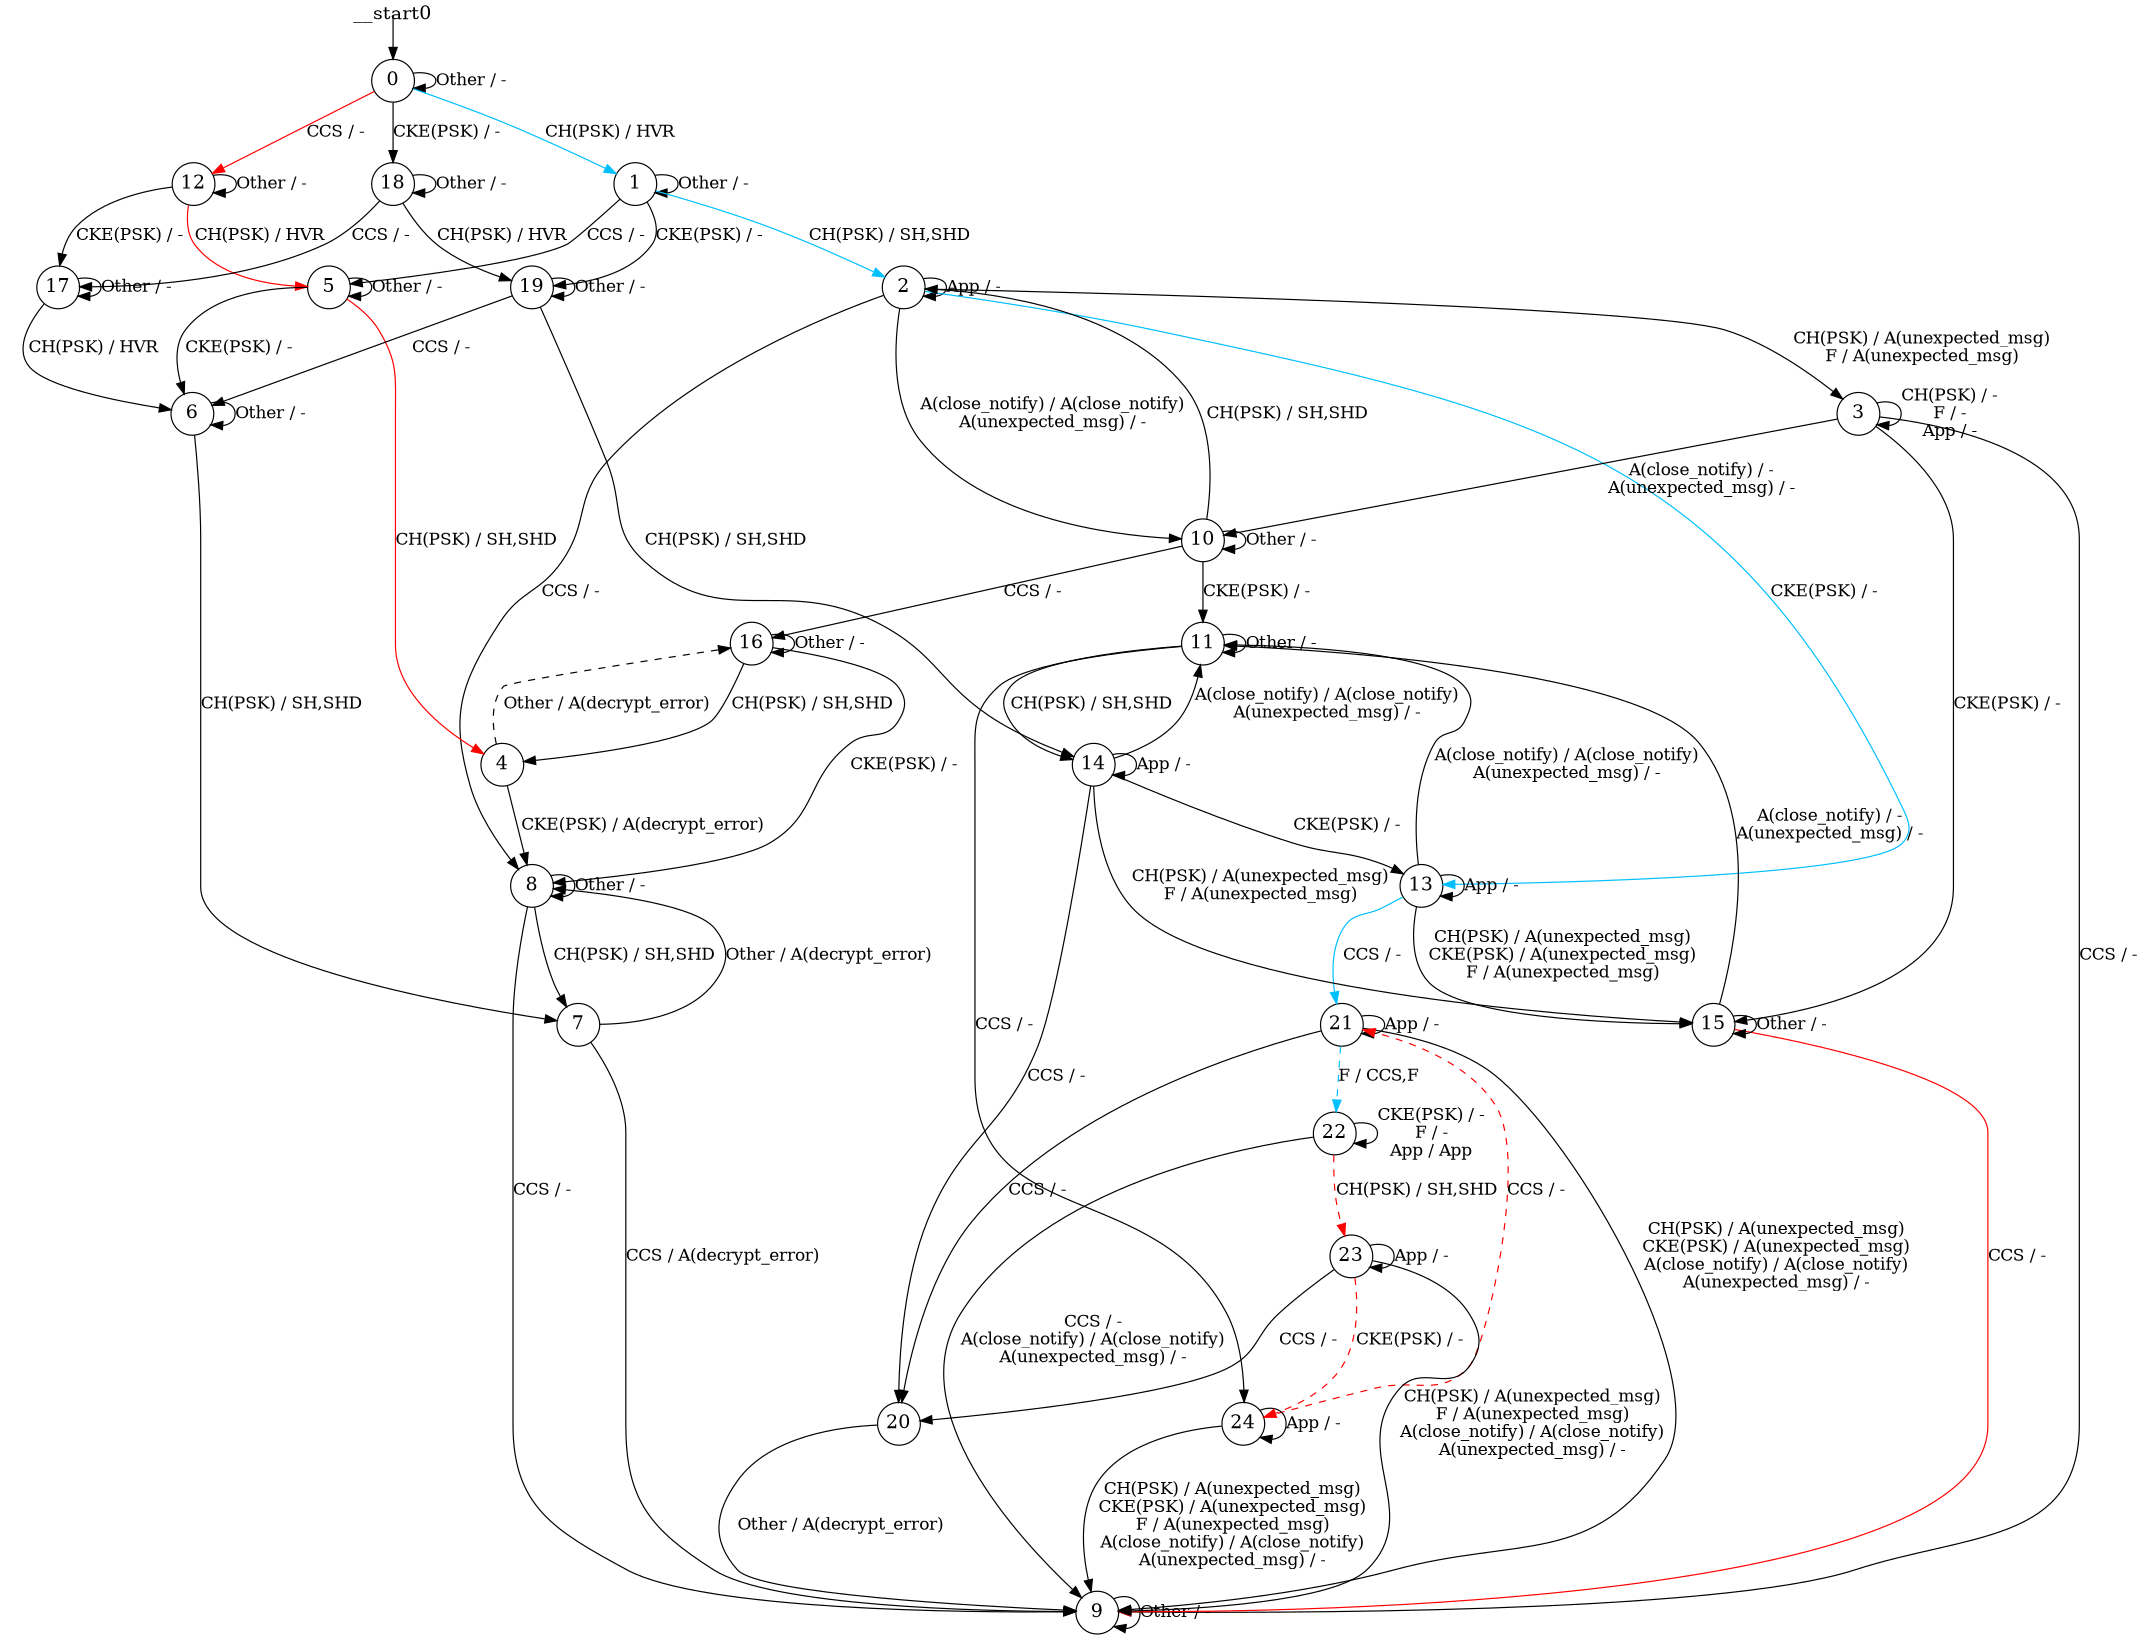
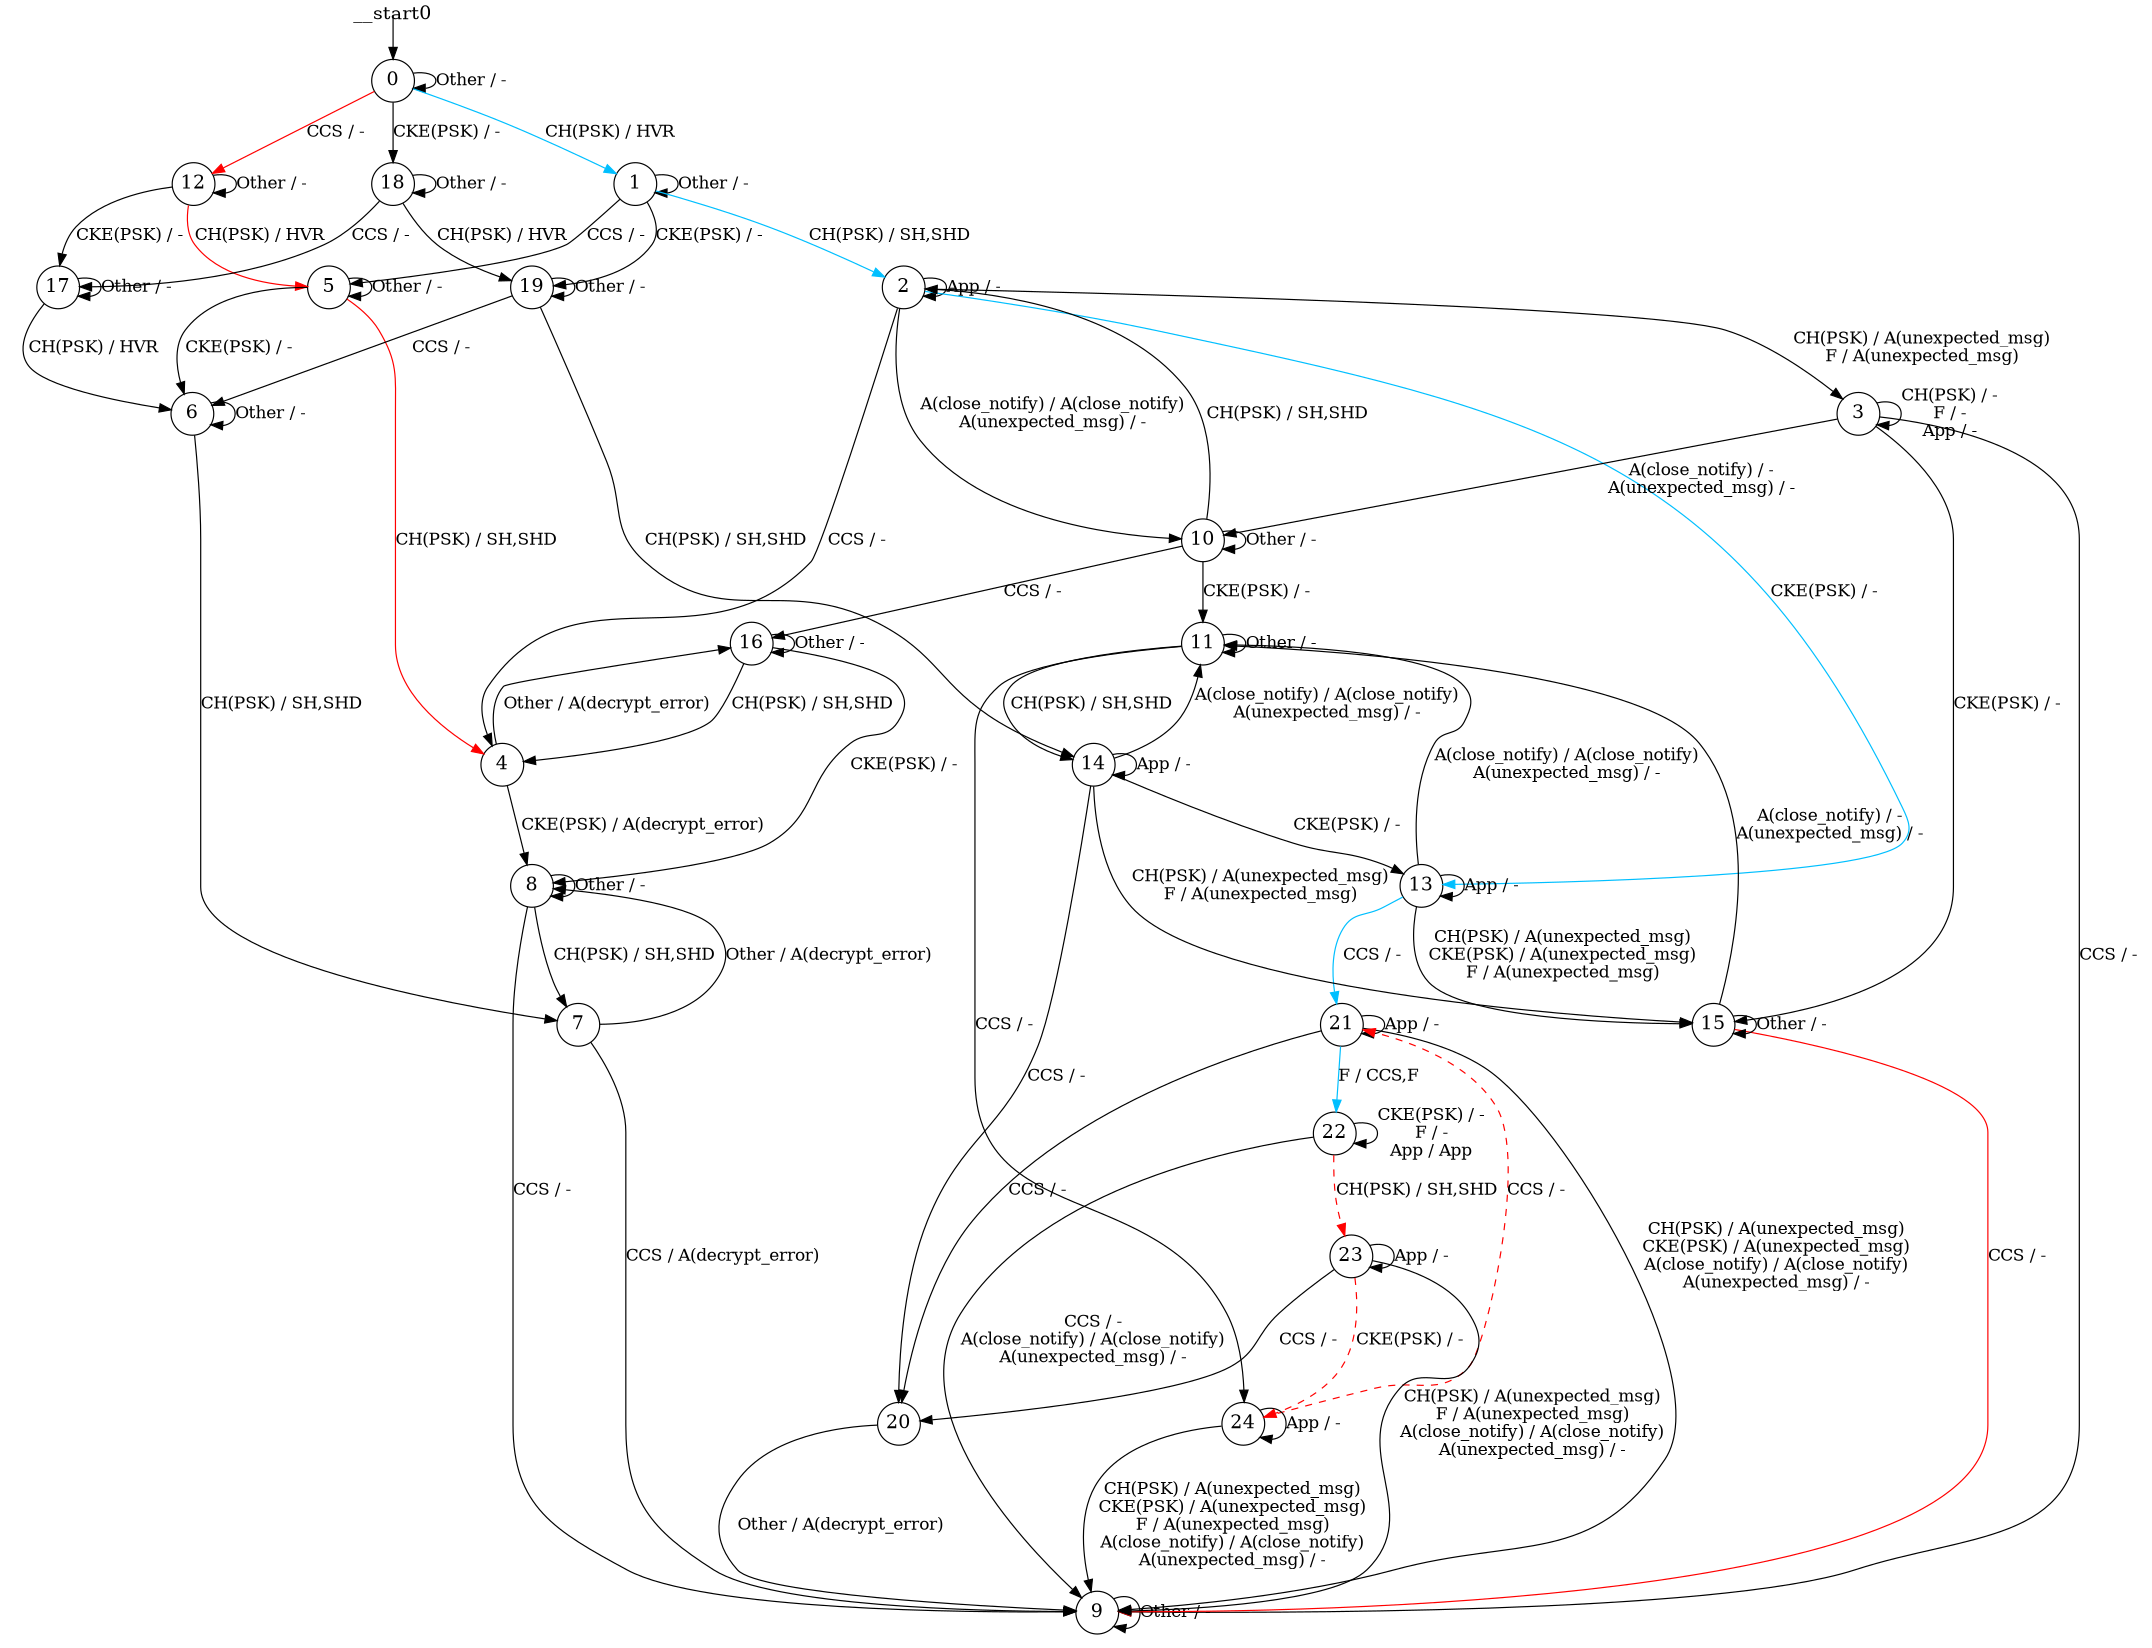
(580, 520) -> (782, 585)
(581, 671) -> (581, 671)
(1339, 1073) -> (1339, 1073)
